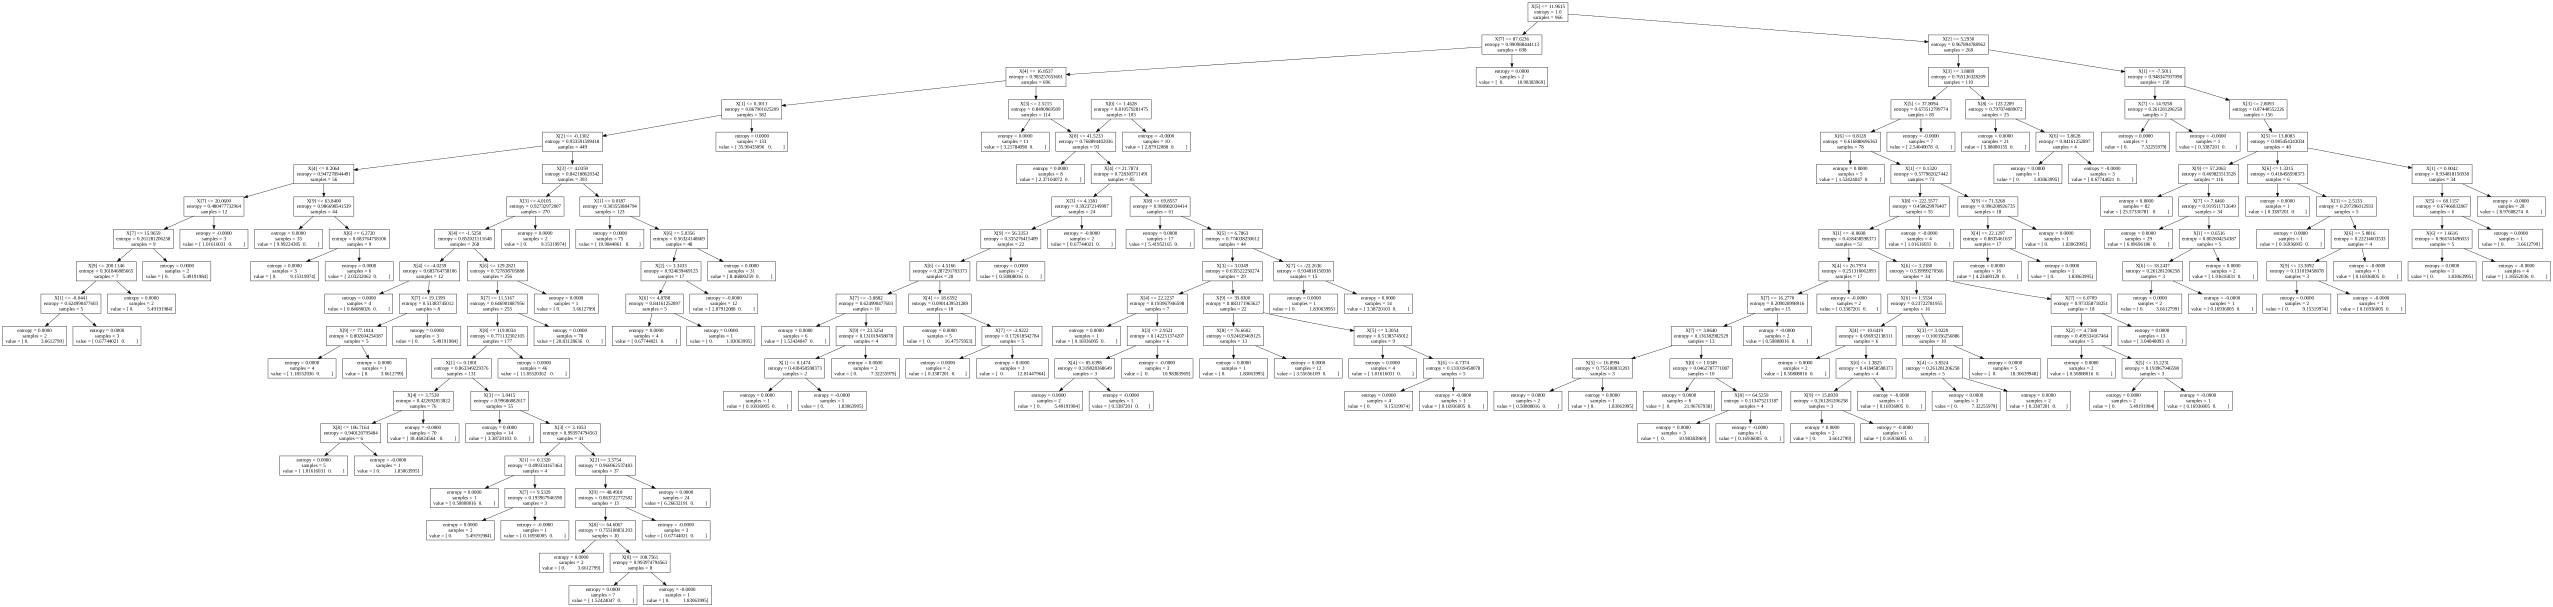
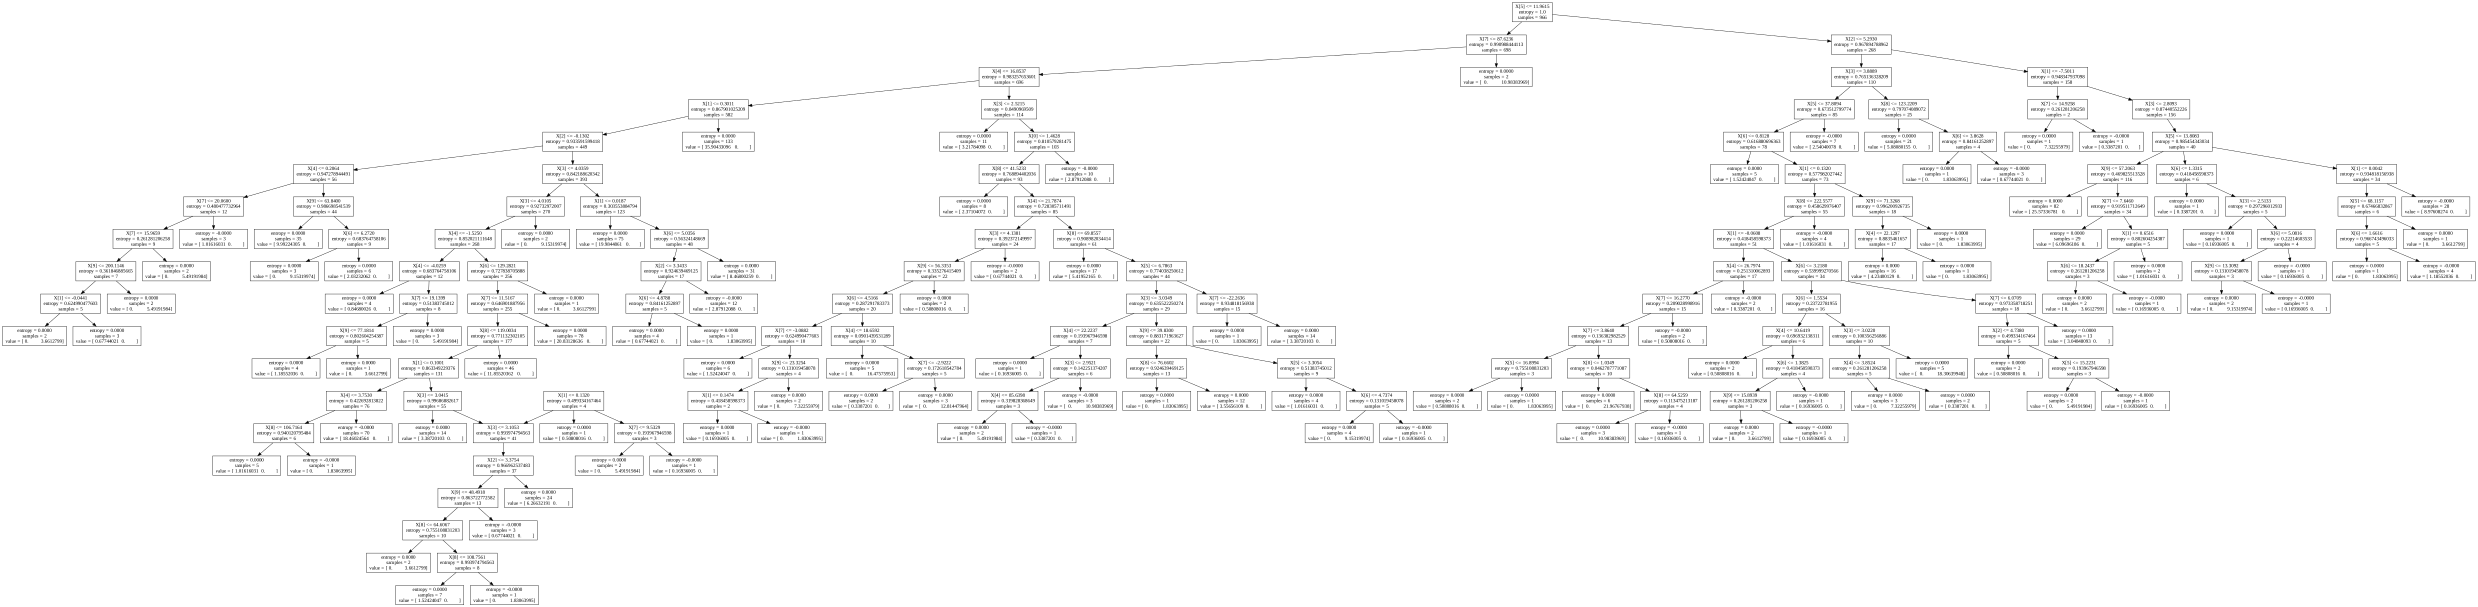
(1059, 125) -> (1025, 124)
(554, 448) -> (540, 416)
